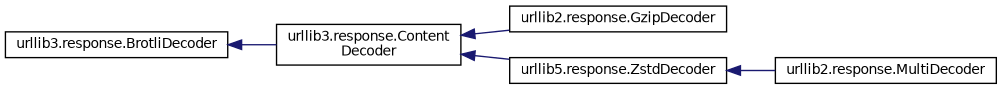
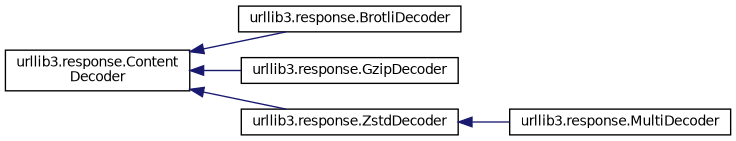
(618, 19) -> (350, 70)
(259, 45) -> (245, 40)
(618, 70) -> (350, 122)
(886, 70) -> (620, 122)
